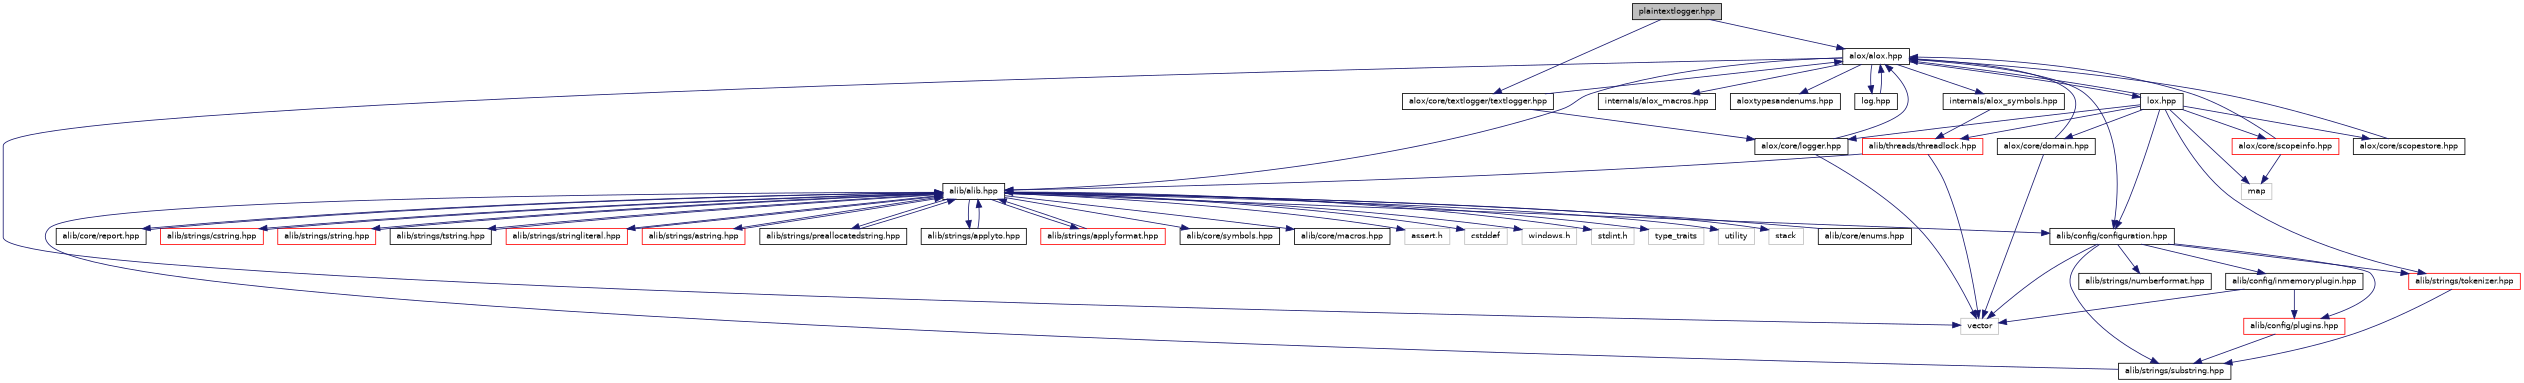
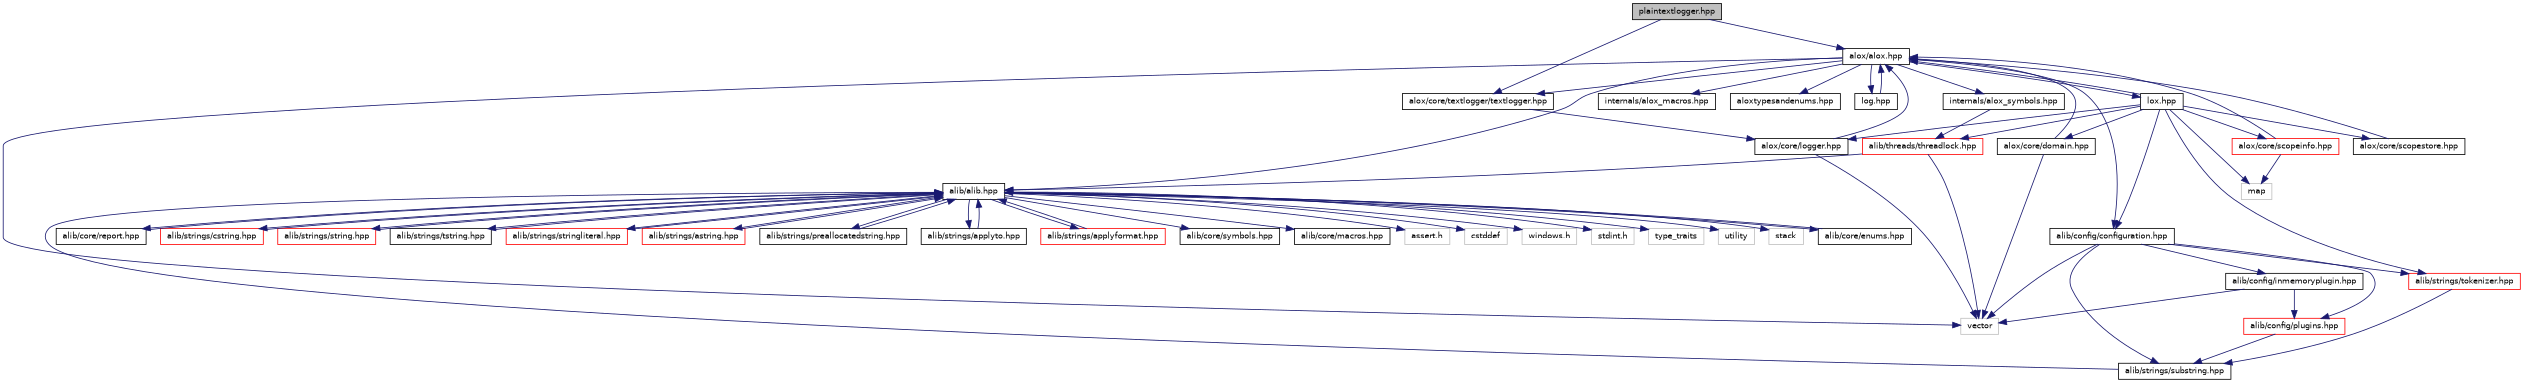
(1690, 78) -> (1694, 77)
(1523, 213) -> (1408, 204)
(2145, 281) -> none
